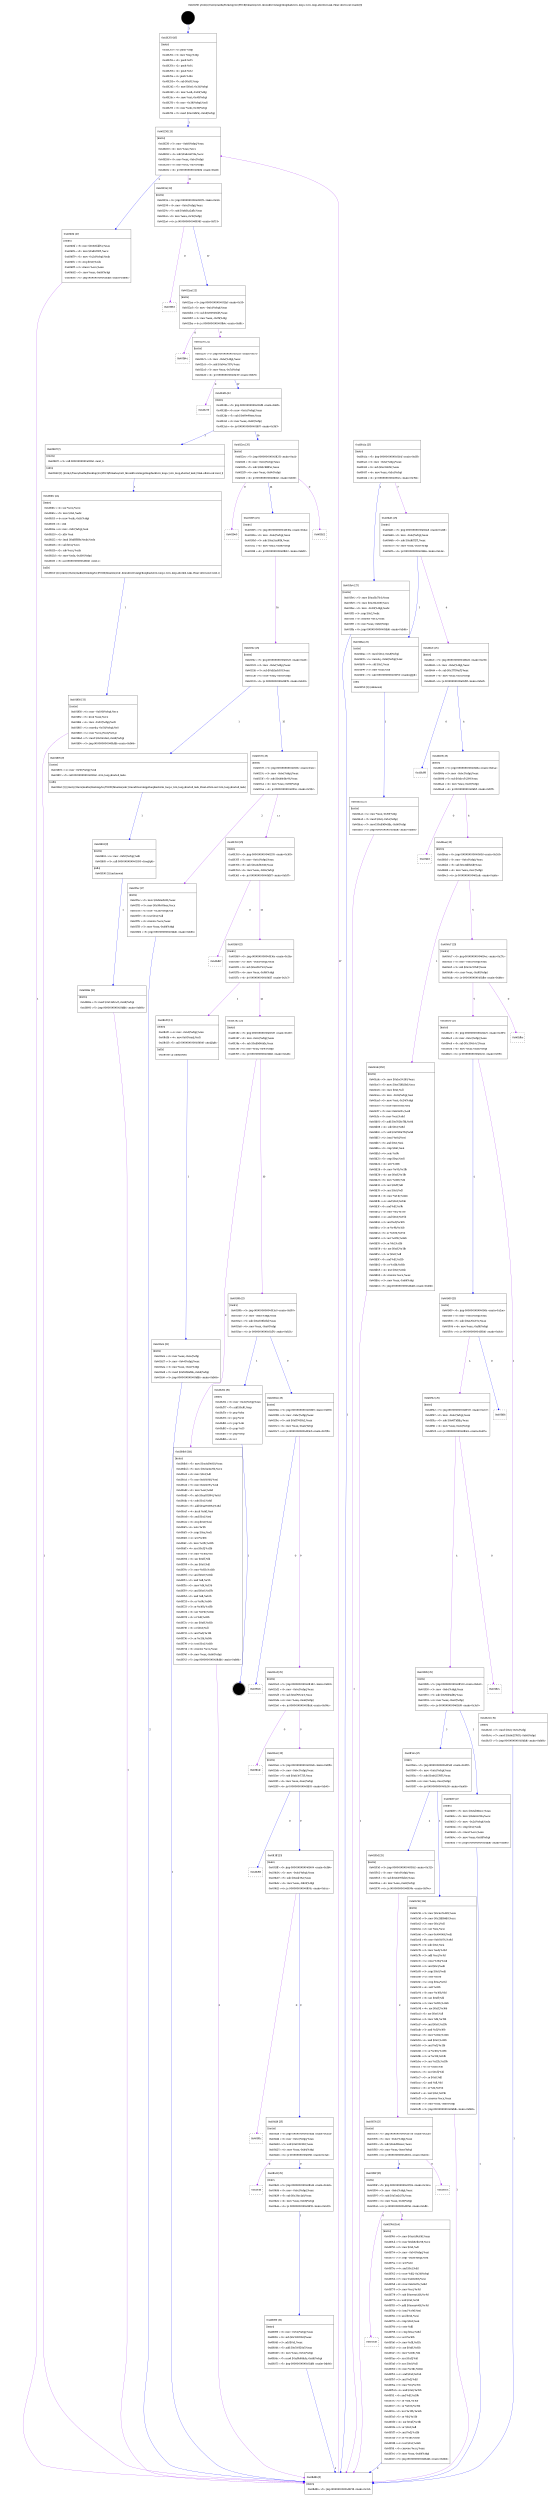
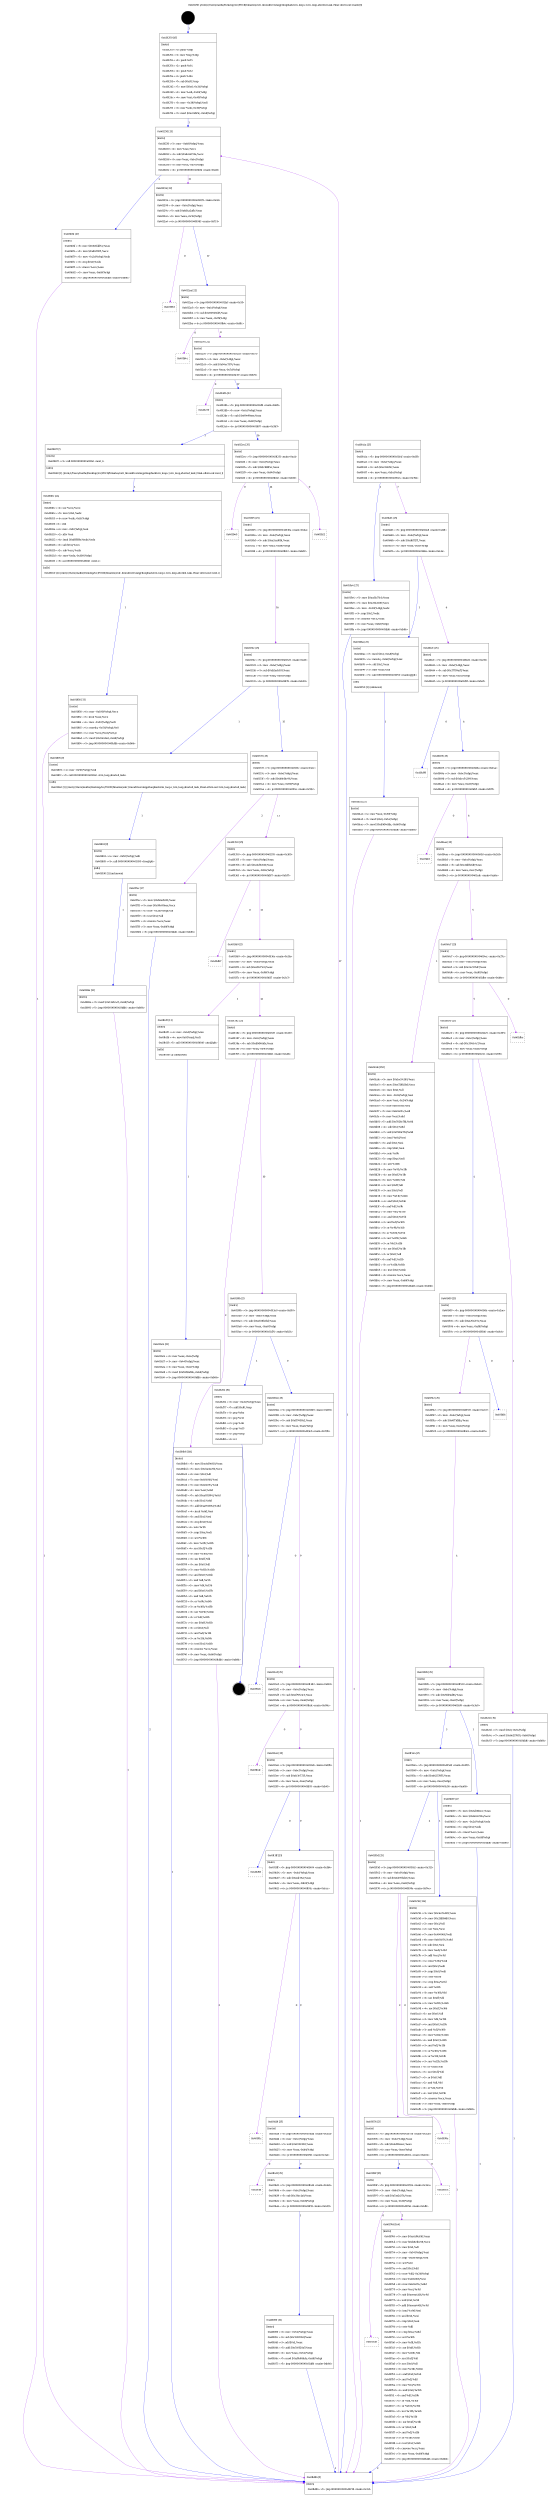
(494, 1689) -> none
none -> (443, 2139)
